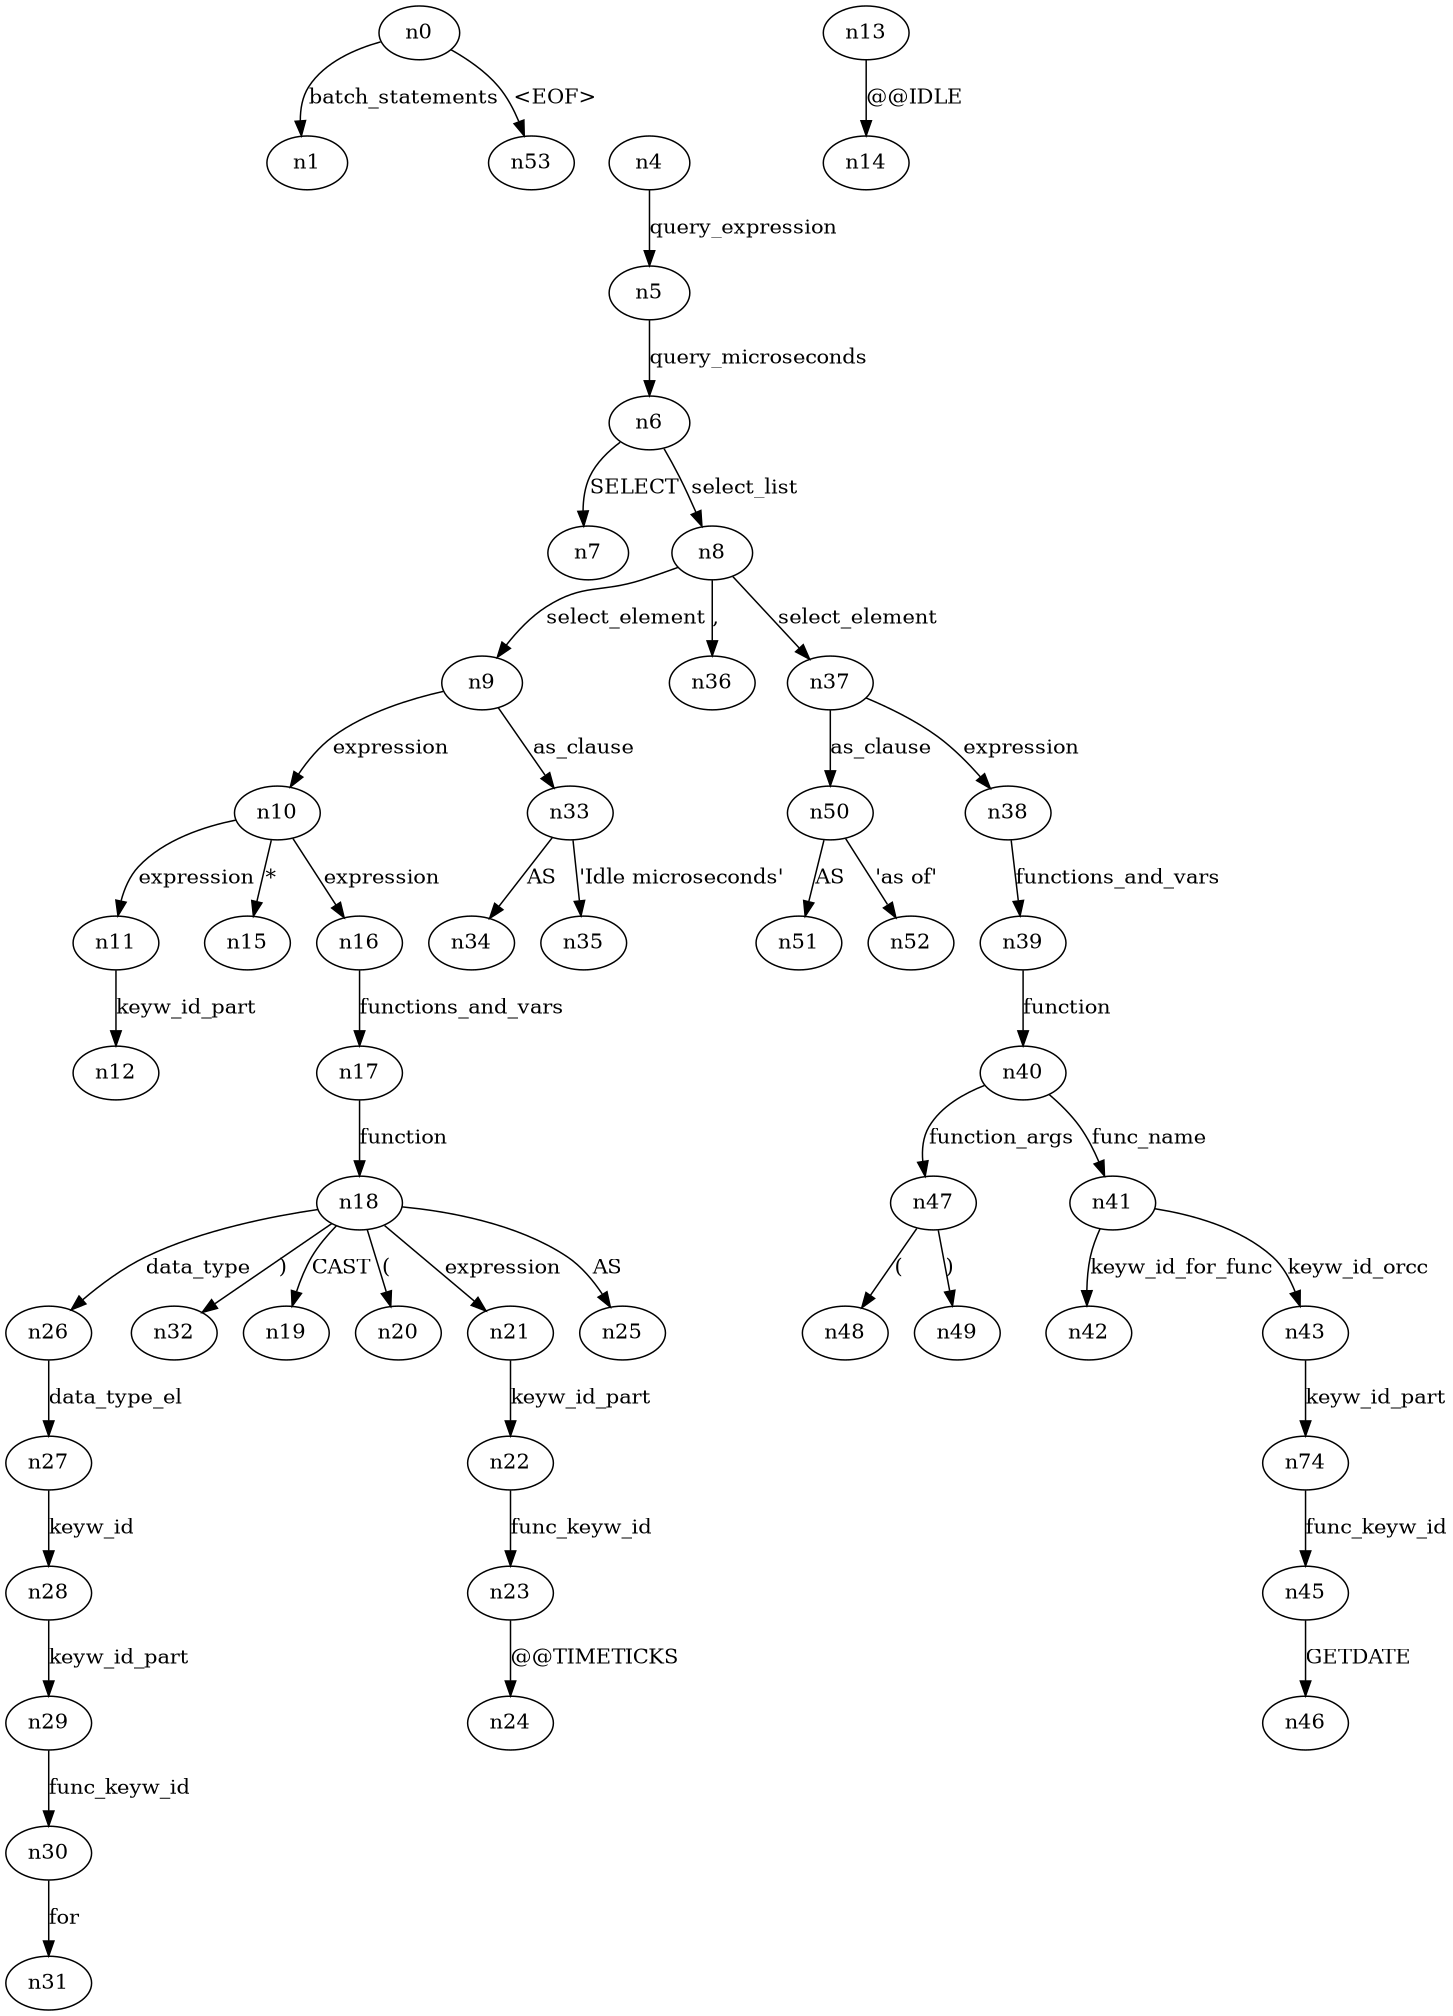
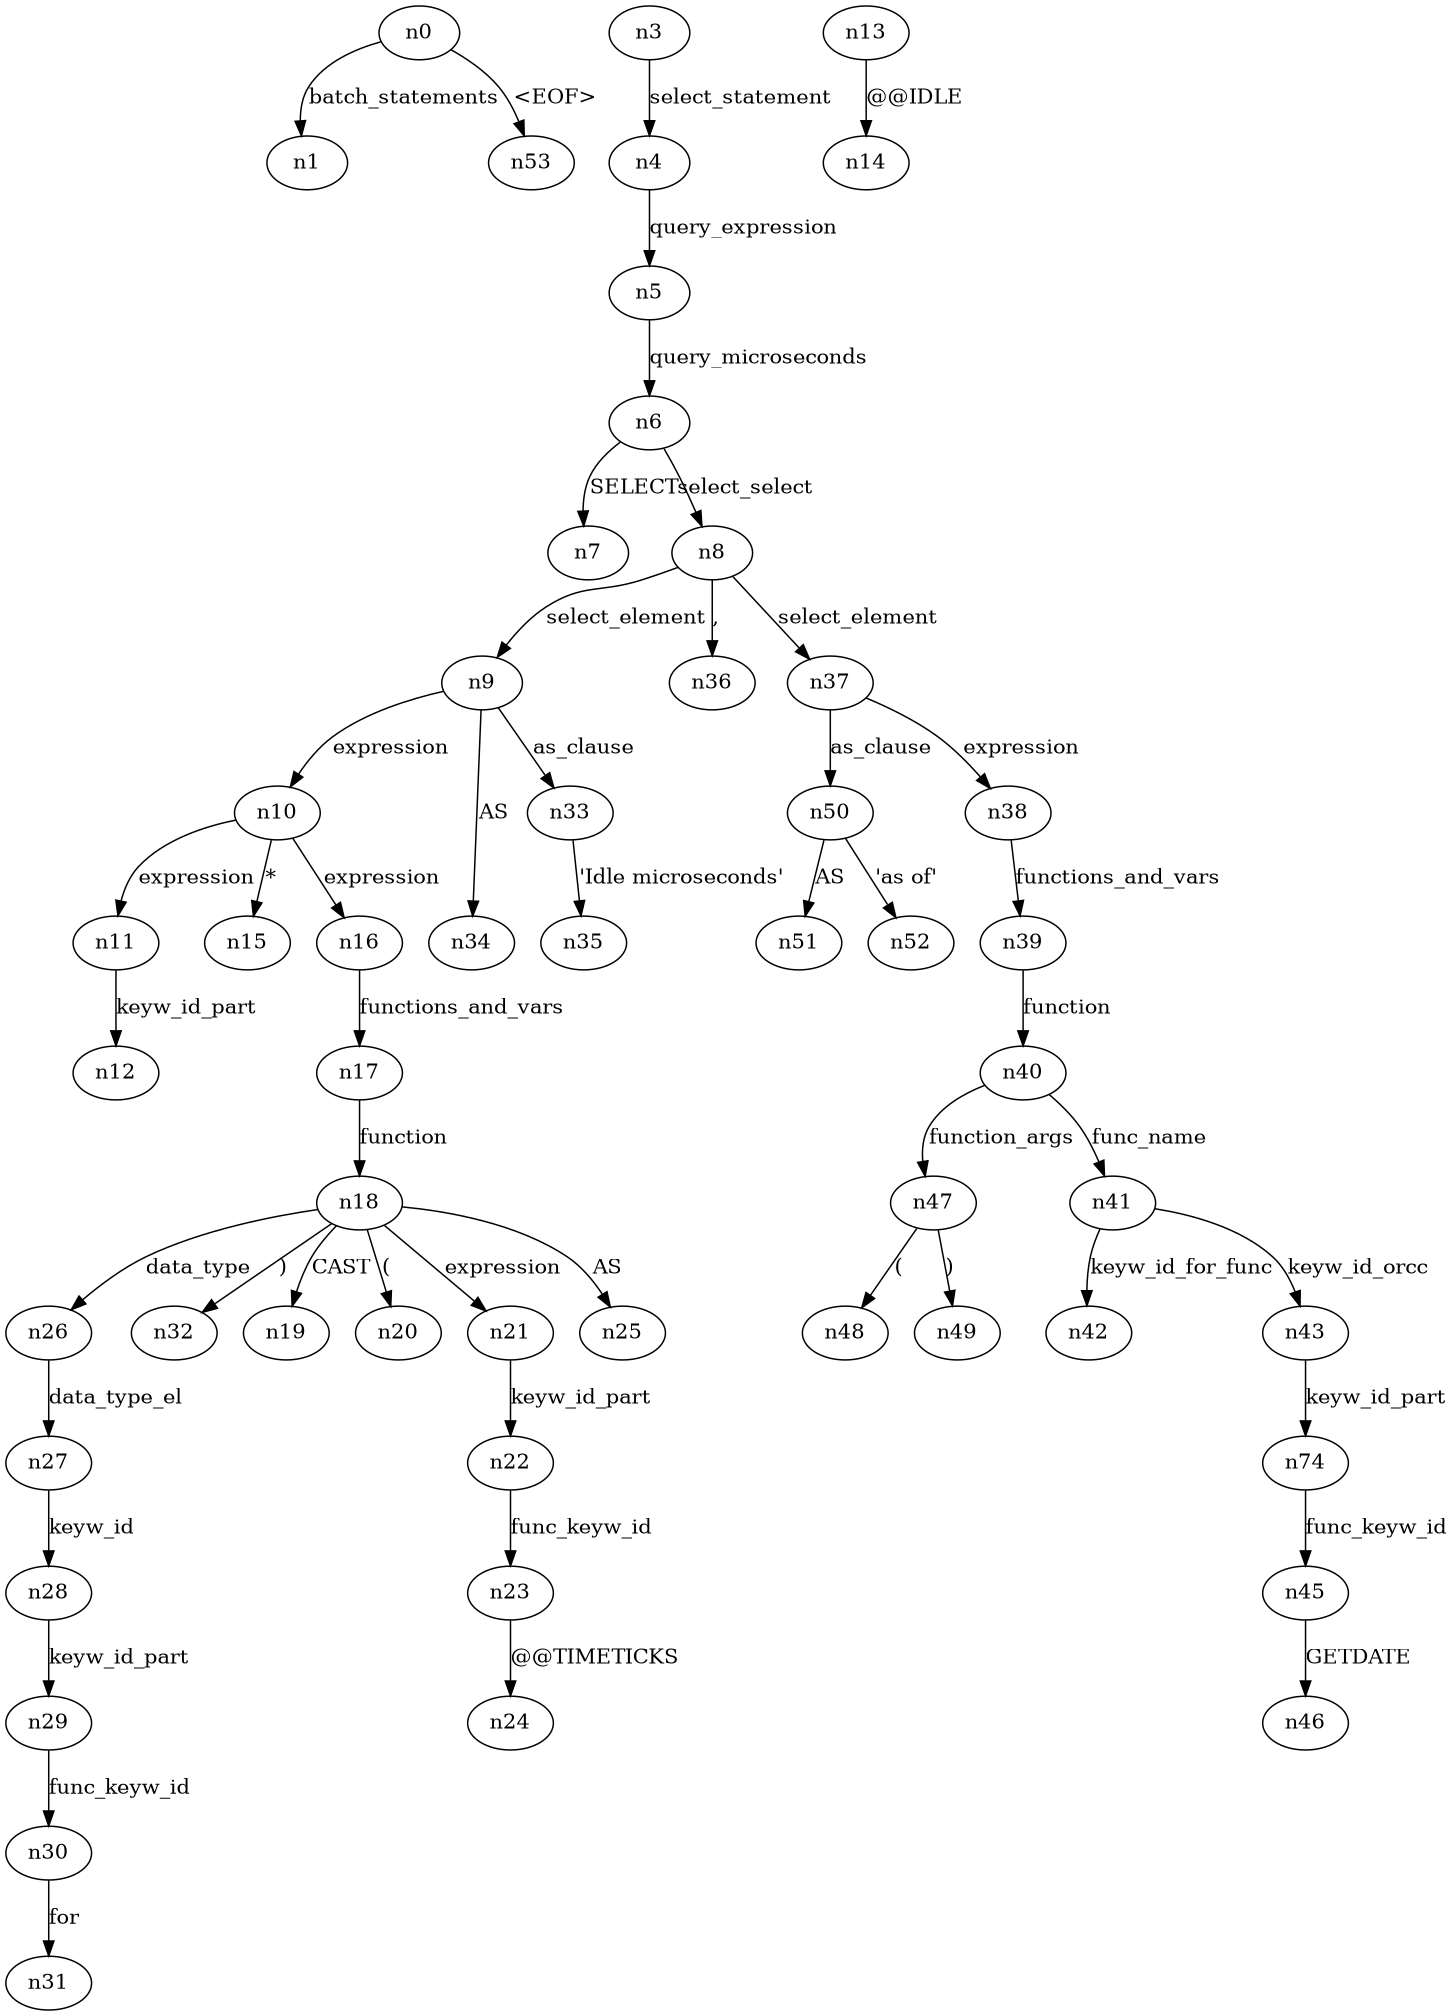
none -> (649, 33)
(745, 488) -> (745, 488)
(526, 872) -> (477, 805)
